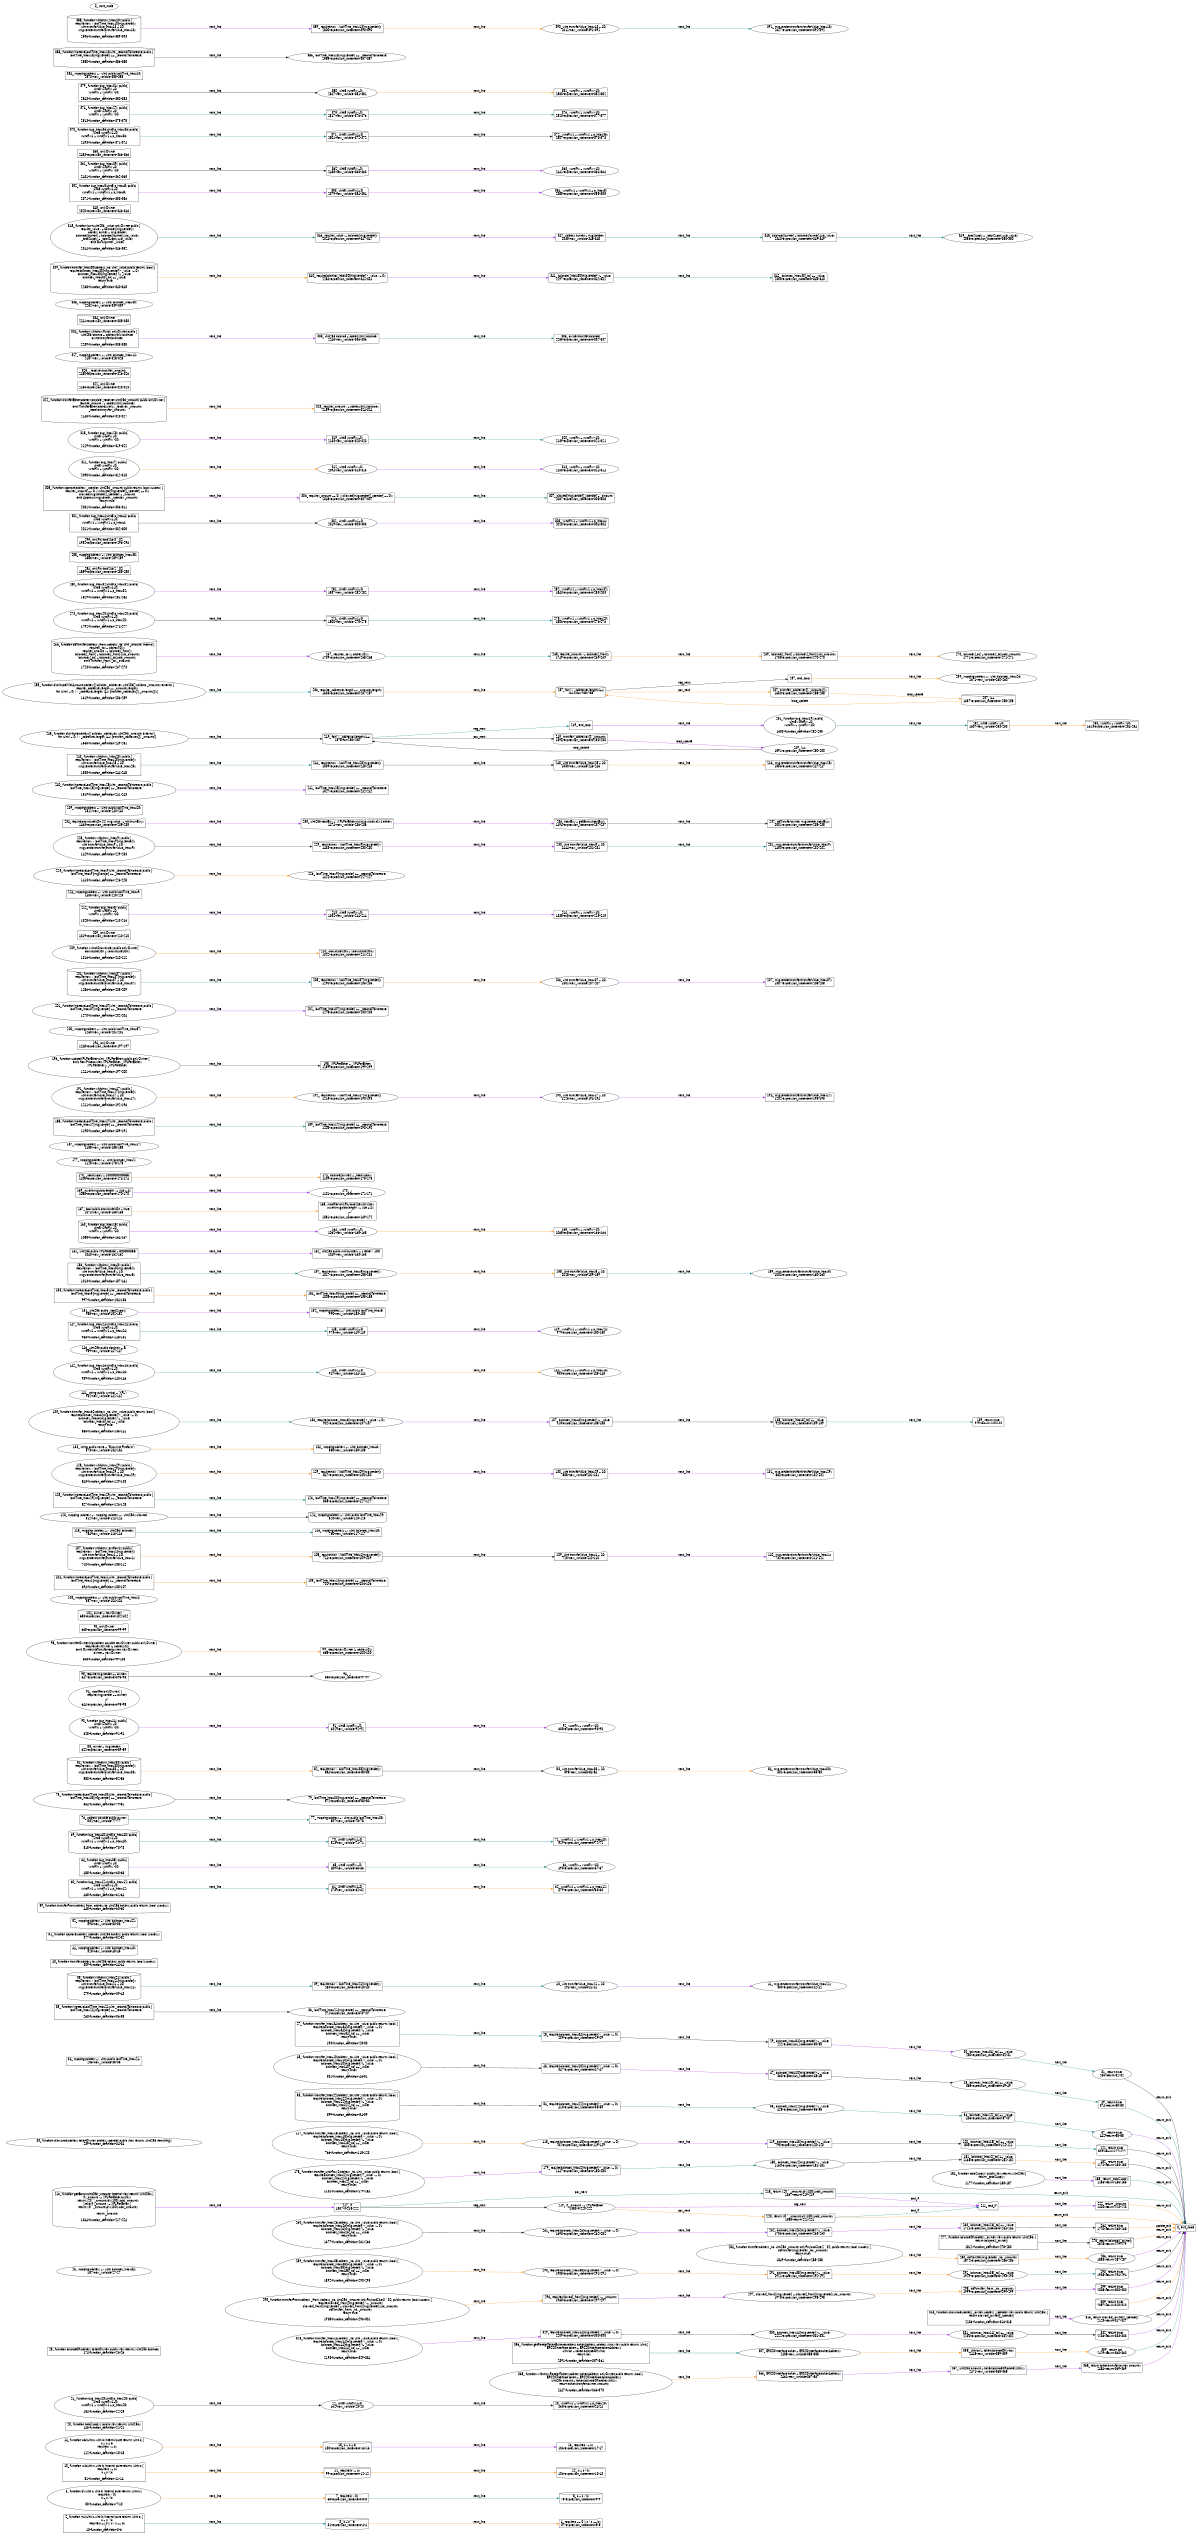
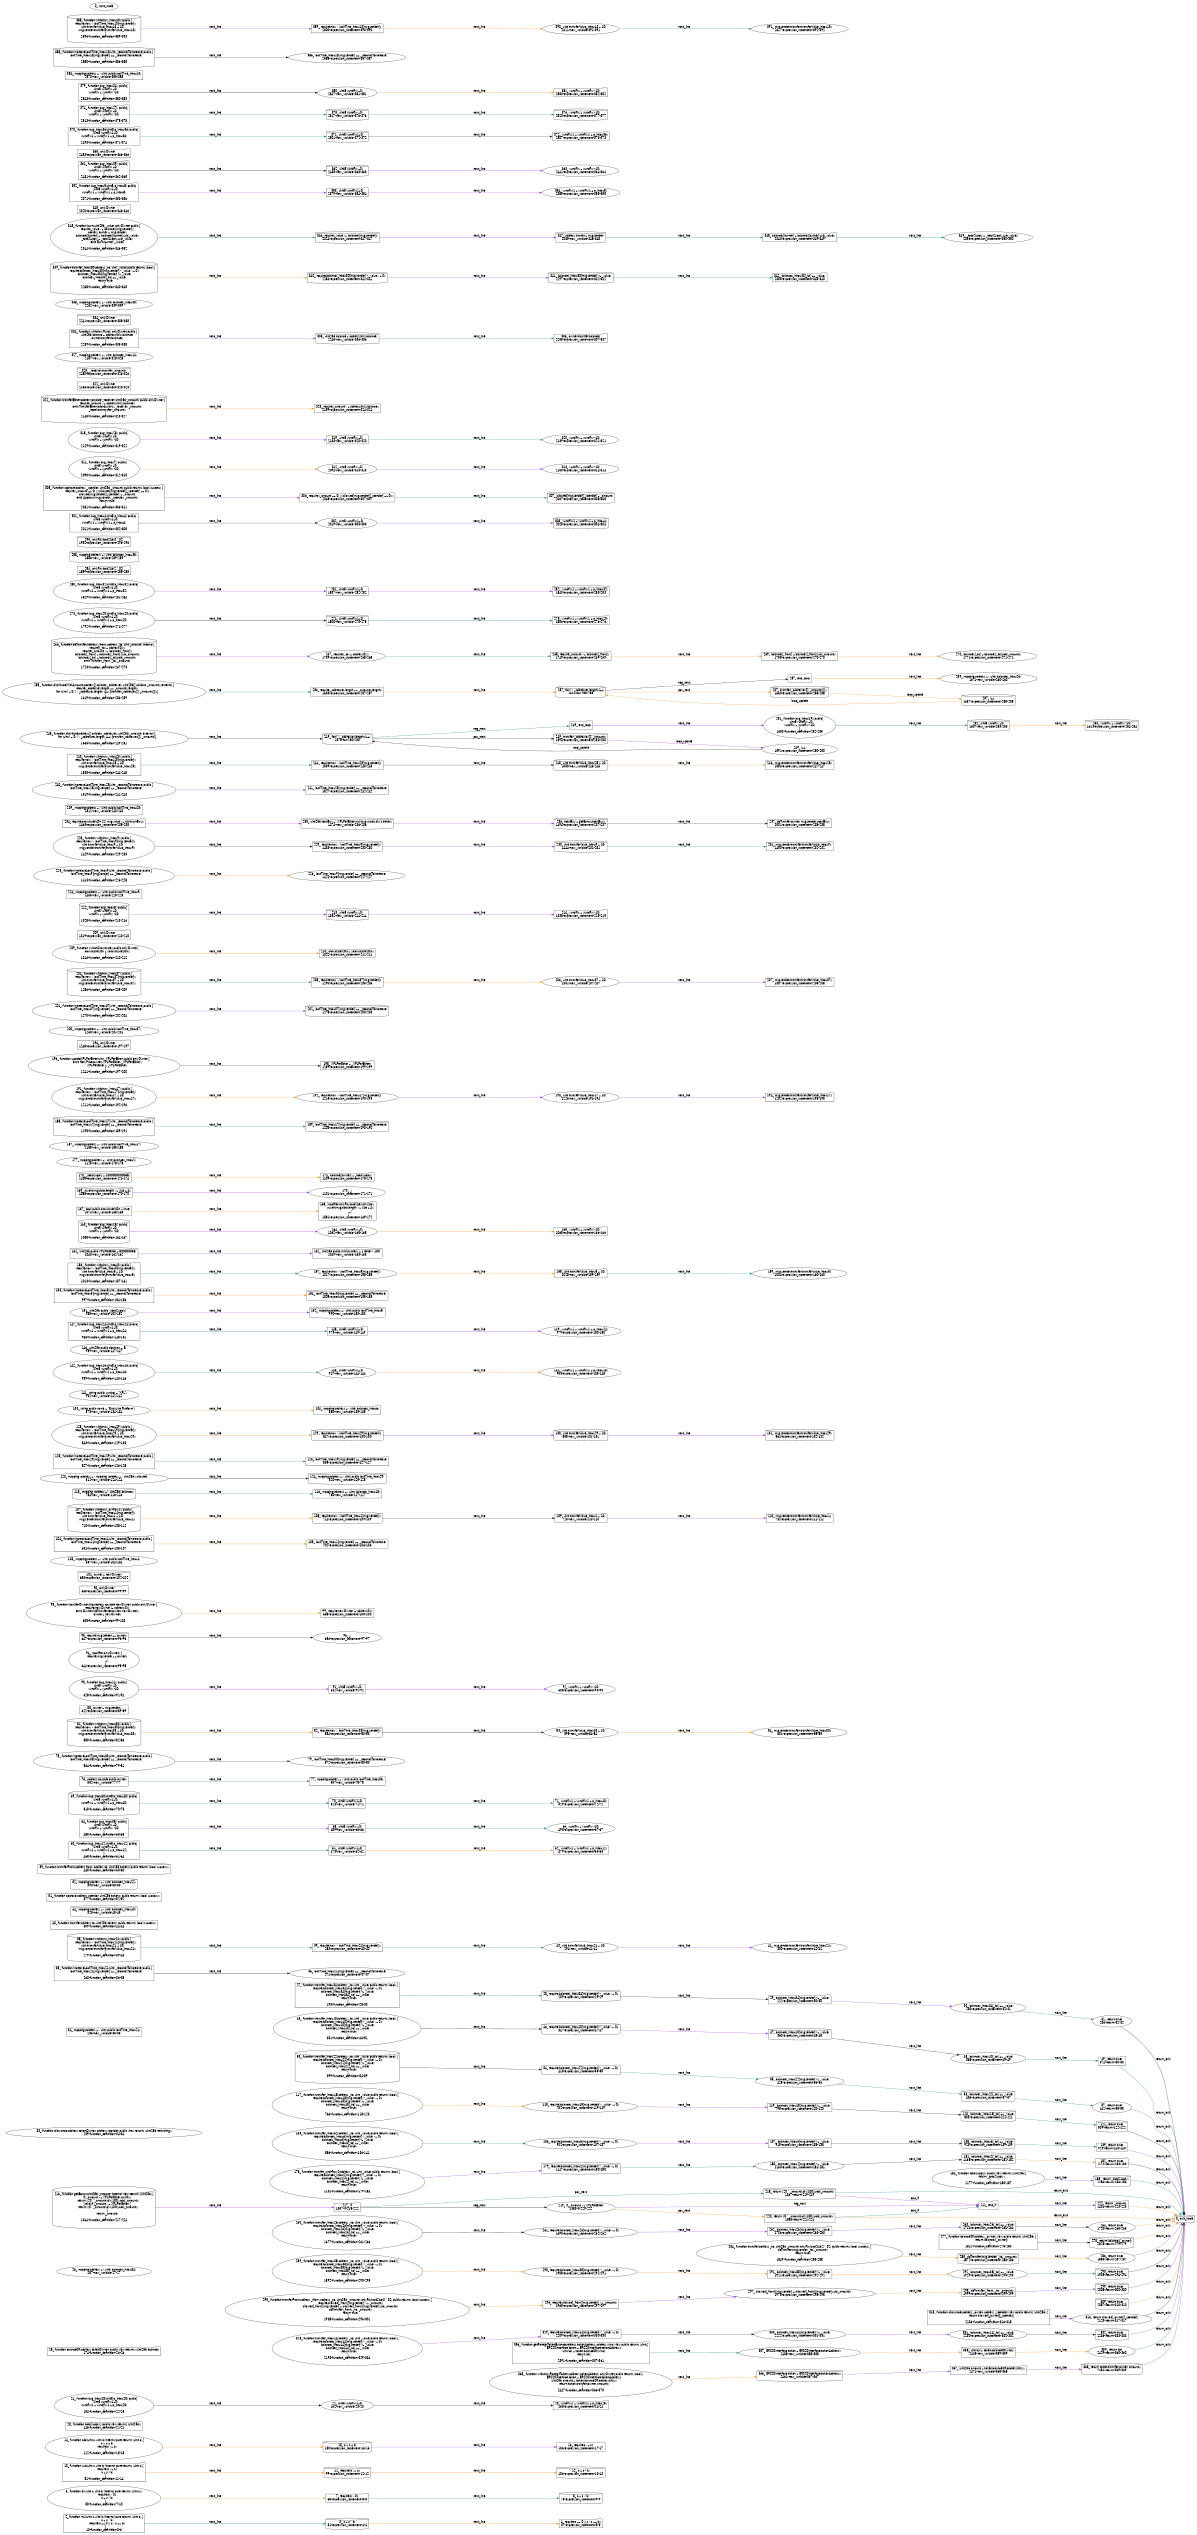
(581, 237) -> (581, 237)
none -> (1171, 2168)
(1164, 2226) -> (1163, 2220)
(1112, 2228) -> (1112, 2227)
